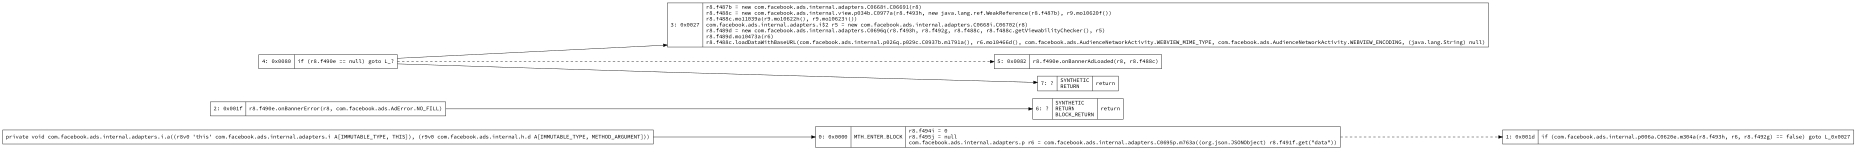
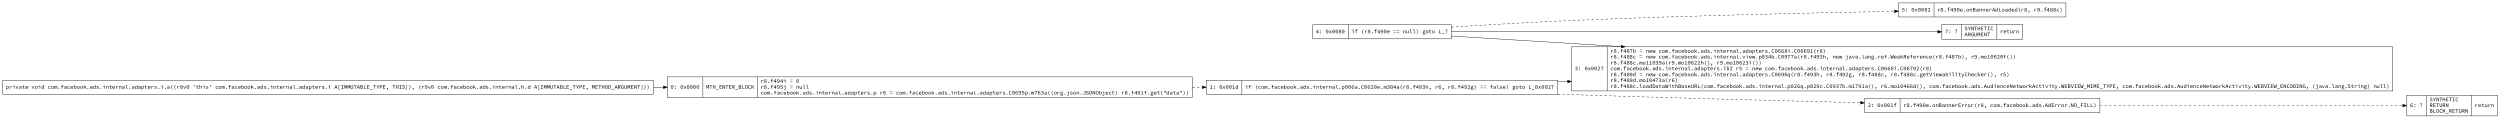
none -> (1563, 82)
(1070, 86) -> (1978, 35)
none -> (1709, 99)
(737, 109) -> (2251, 106)
